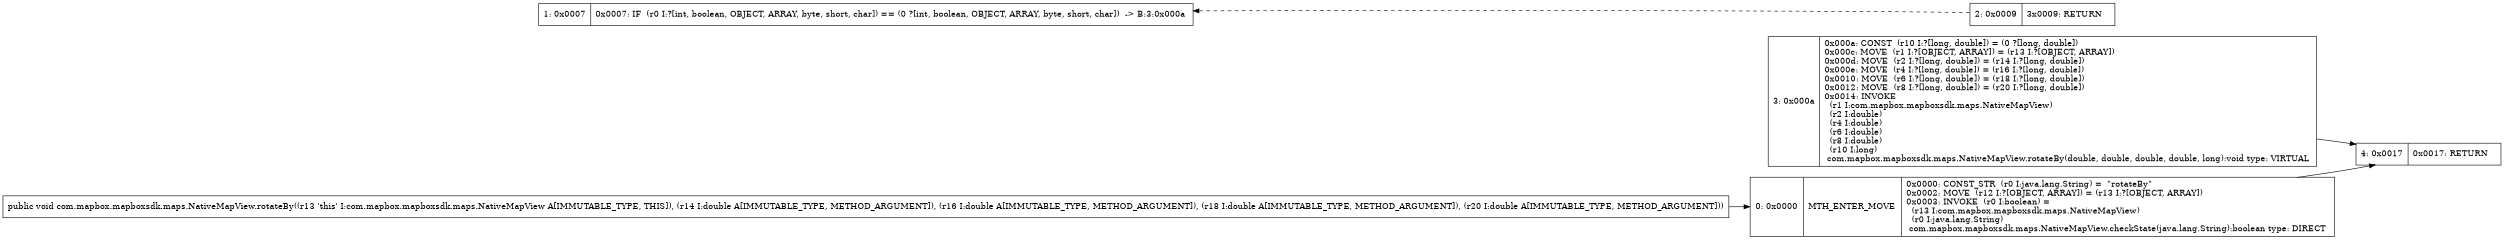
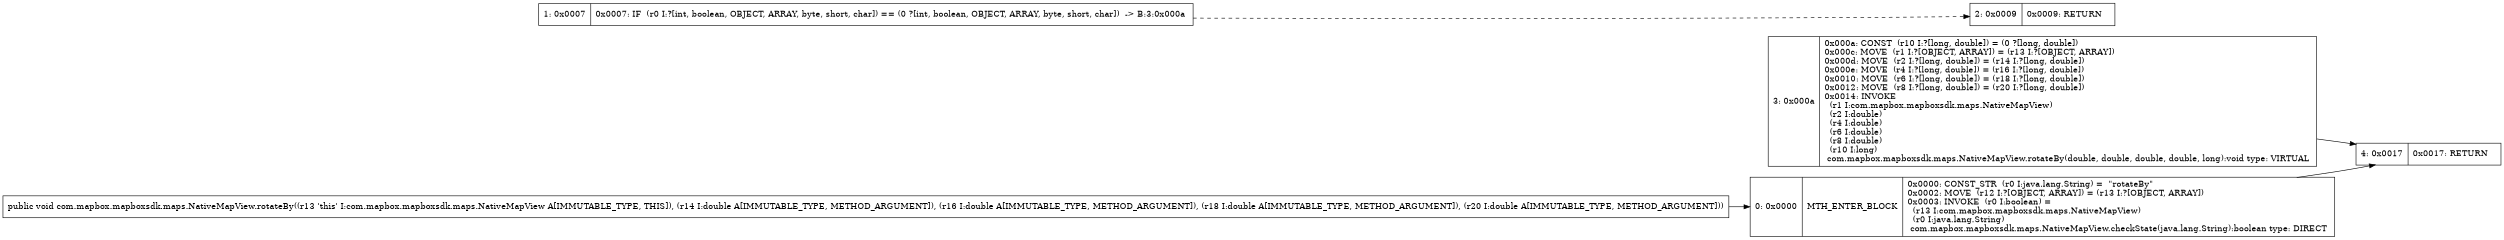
(1584, 11) -> (1578, 18)
(2068, 14) -> (2068, 14)
(1852, 206) -> (1853, 206)
